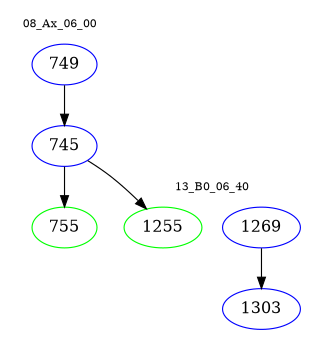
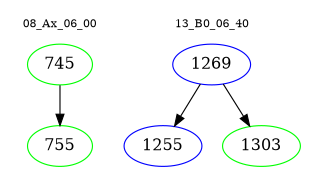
(65, 65) -> none
(65, 146) -> (60, 65)
(123, 186) -> (190, 100)
(163, 228) -> (163, 146)
(261, 309) -> (261, 146)
